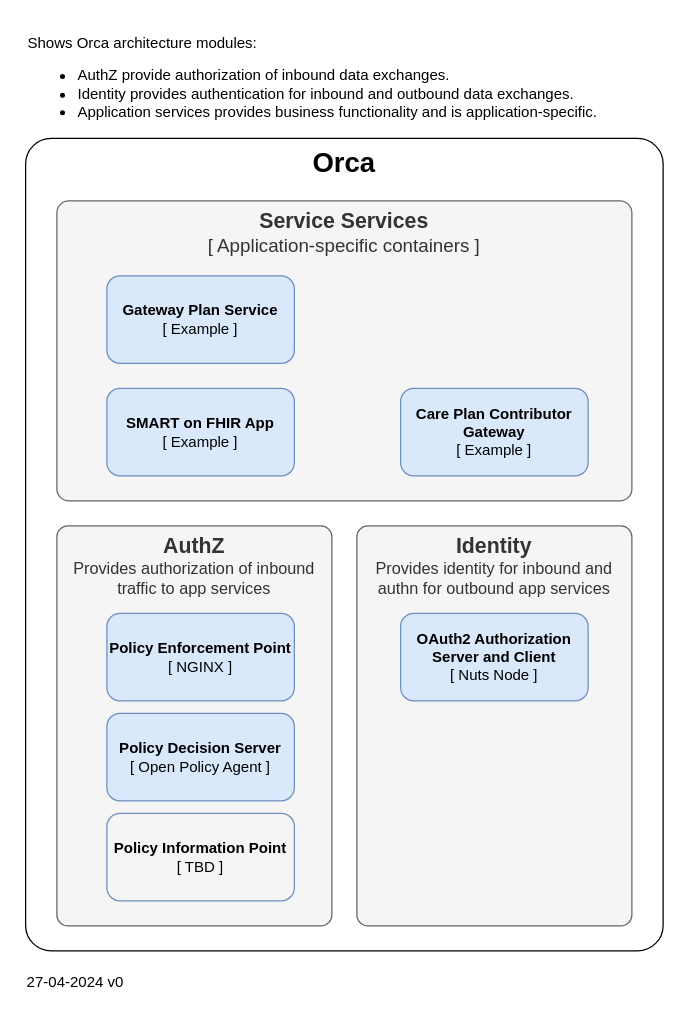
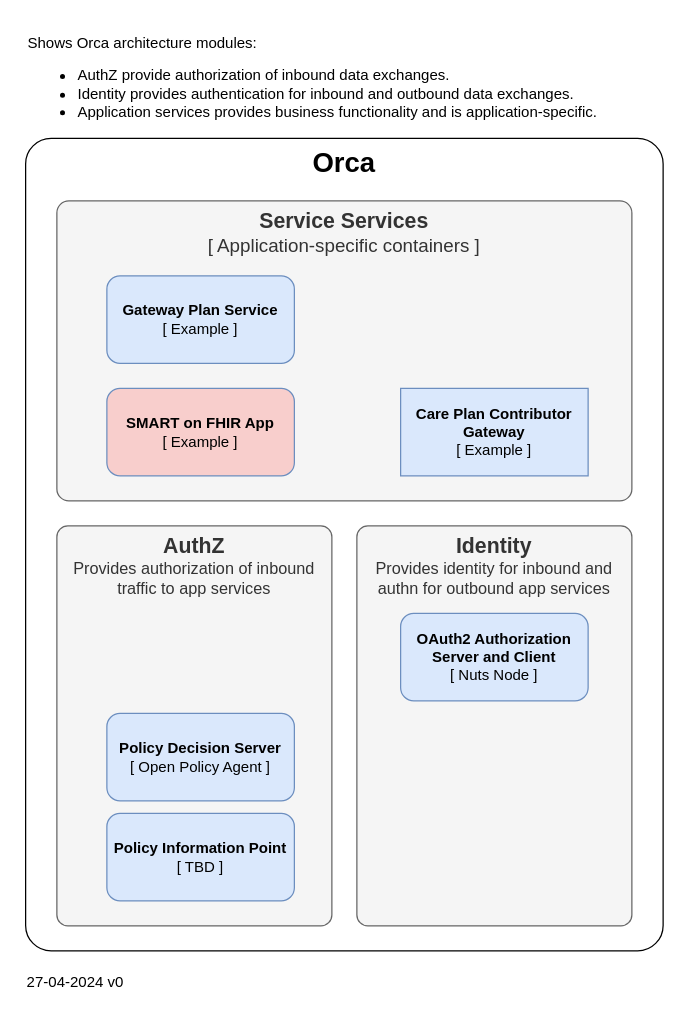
(201, 432) -> (201, 432)
(494, 432) -> (494, 432)
(201, 657) -> none
(201, 857) -> (201, 857)
